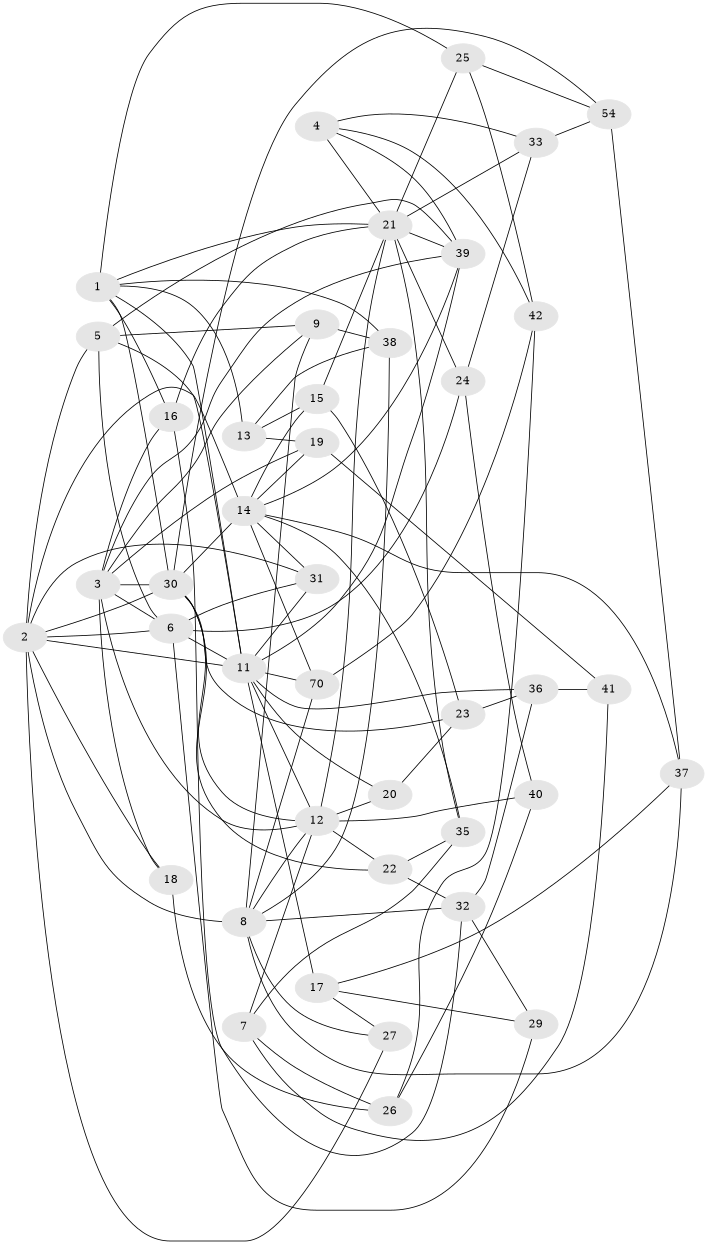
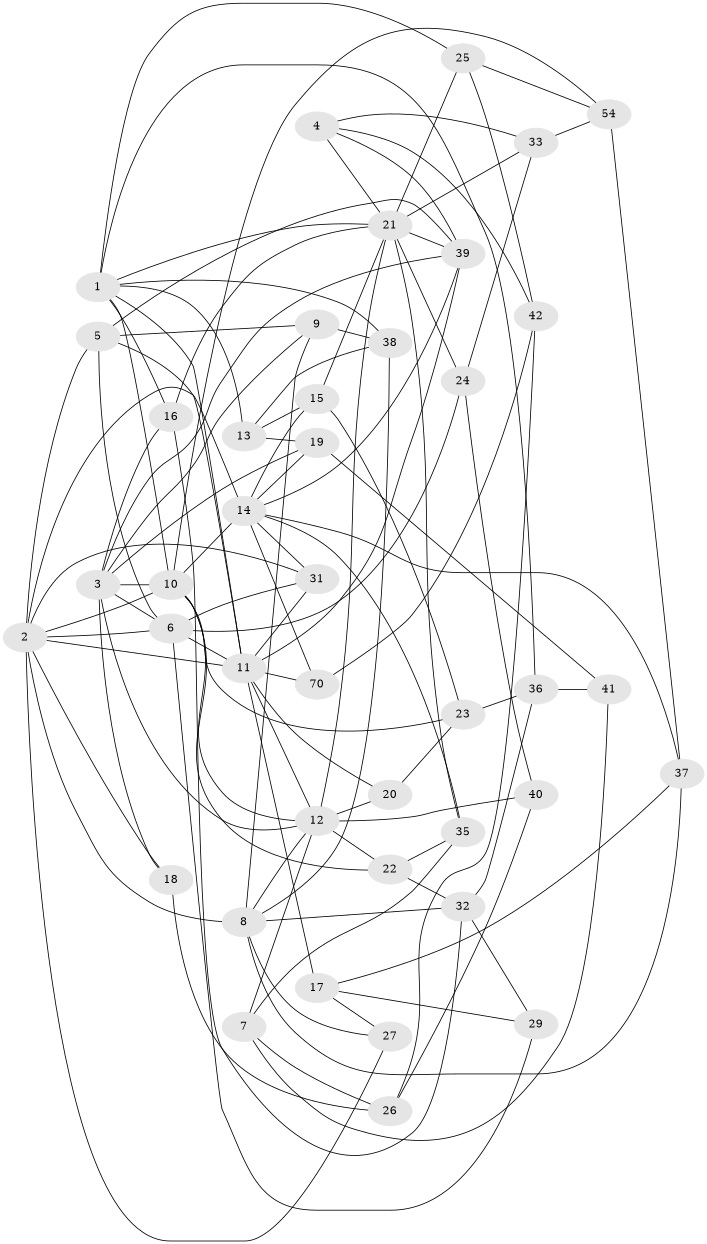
(171, 585) -> (171, 585)
(381, 702) -> (454, 162)
(281, 803) -> none
